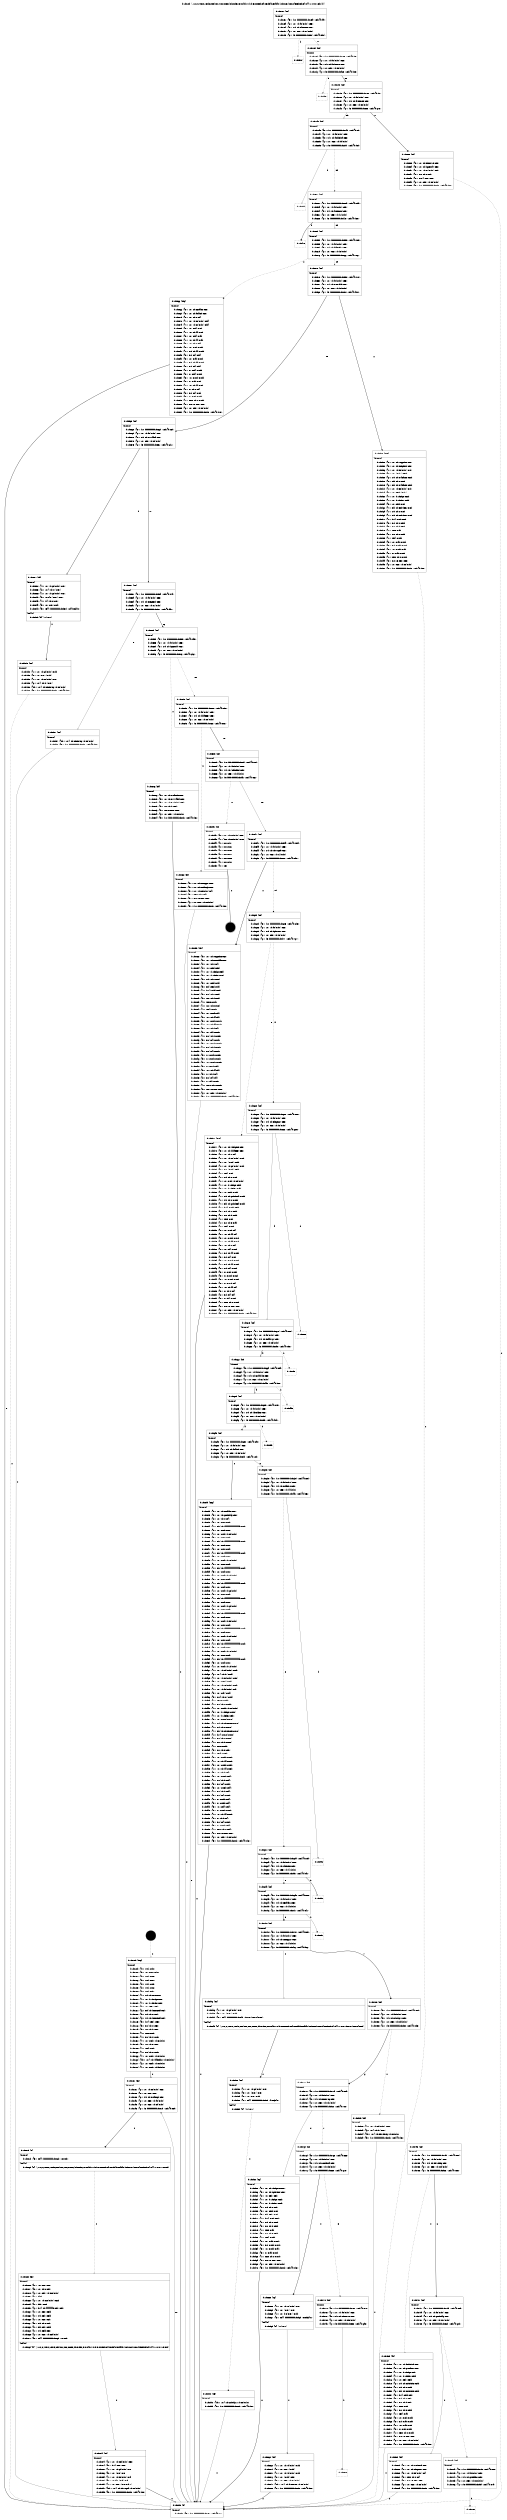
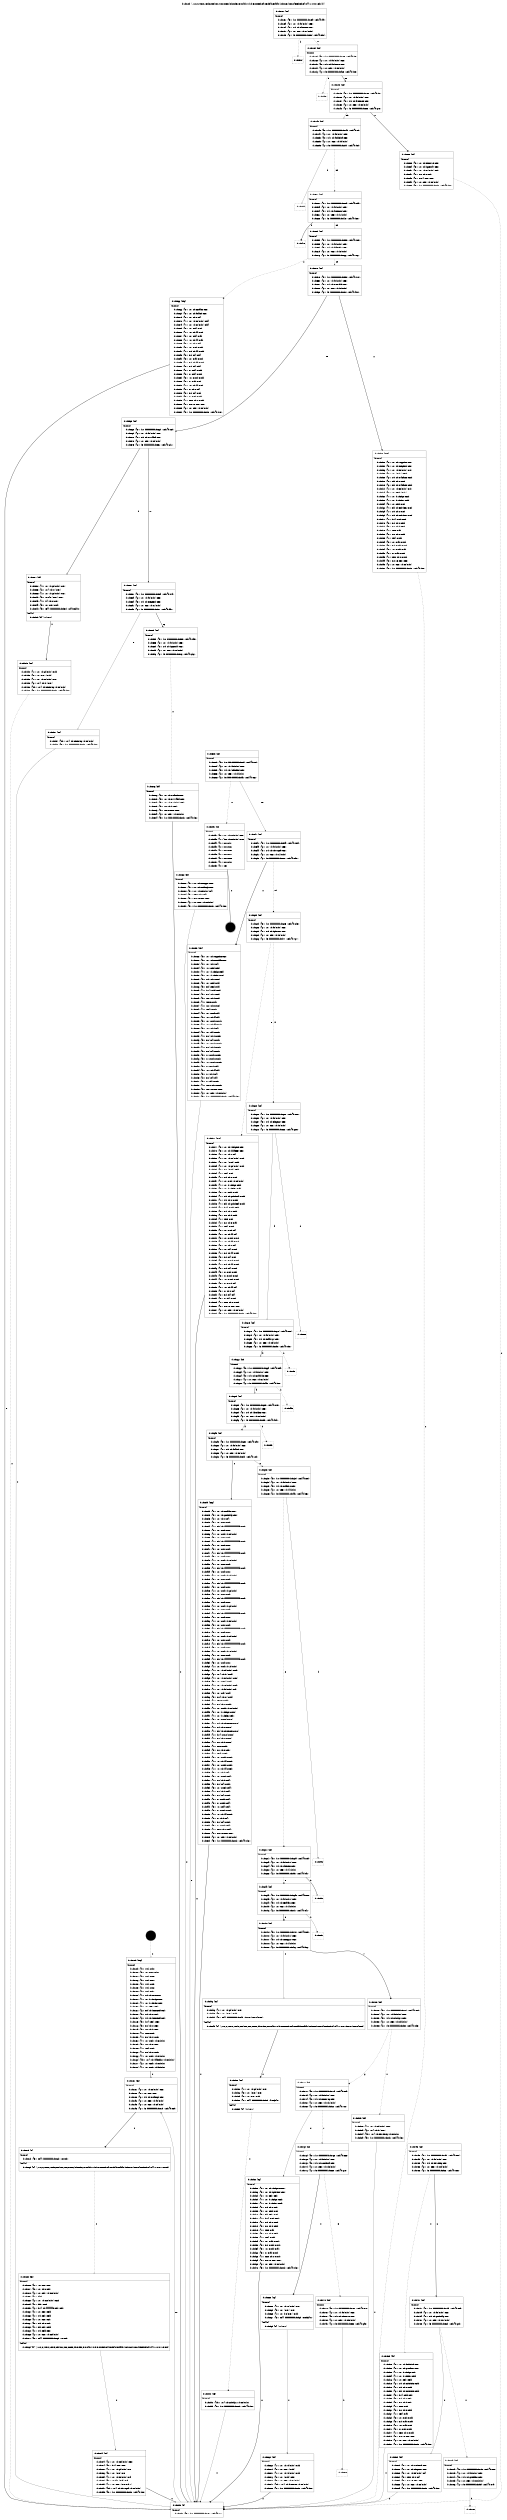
(202, 712) -> none
(375, 2060) -> (375, 2060)
